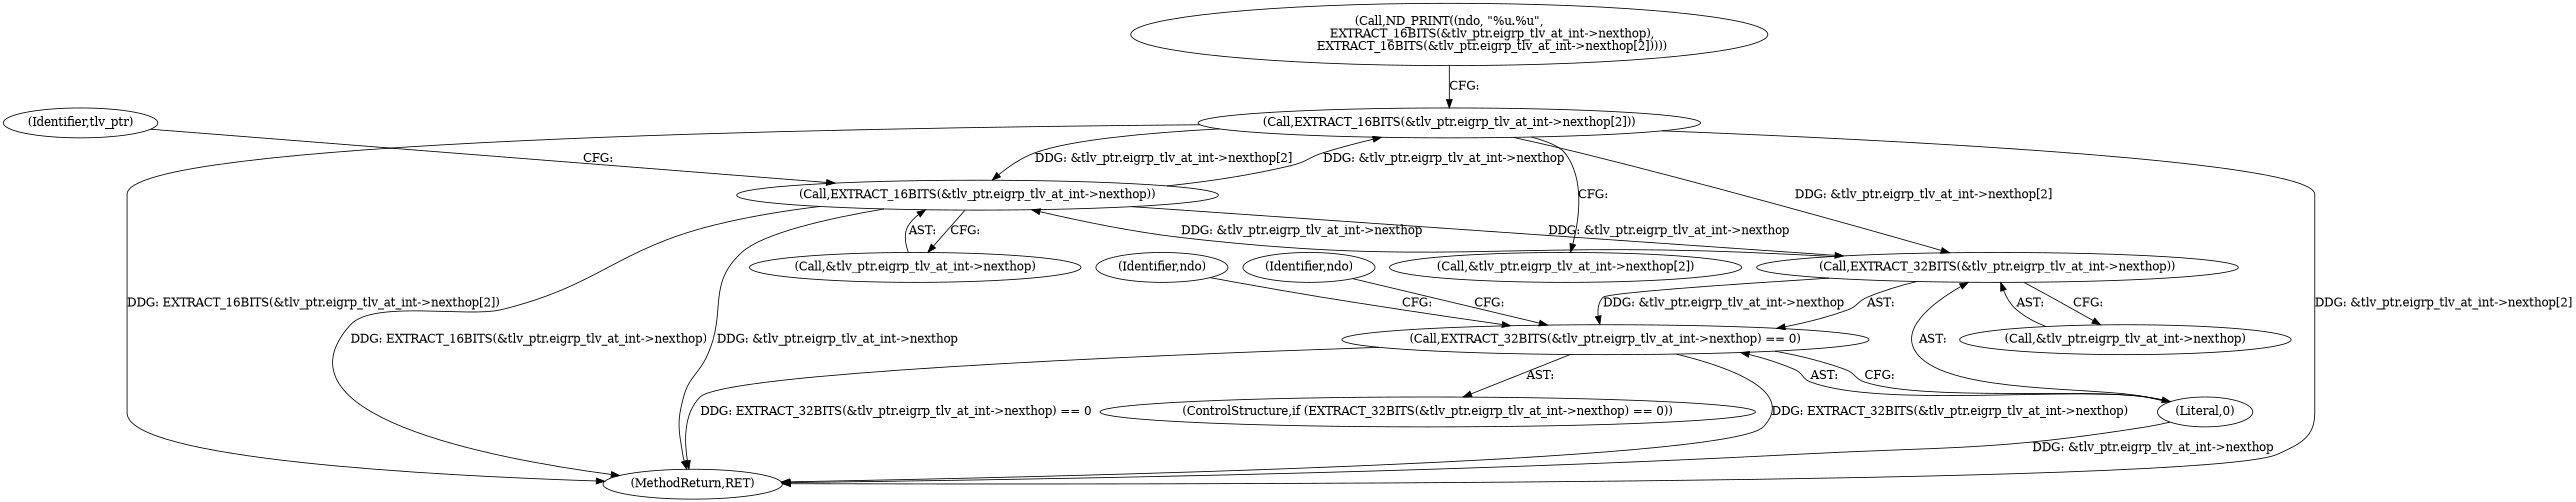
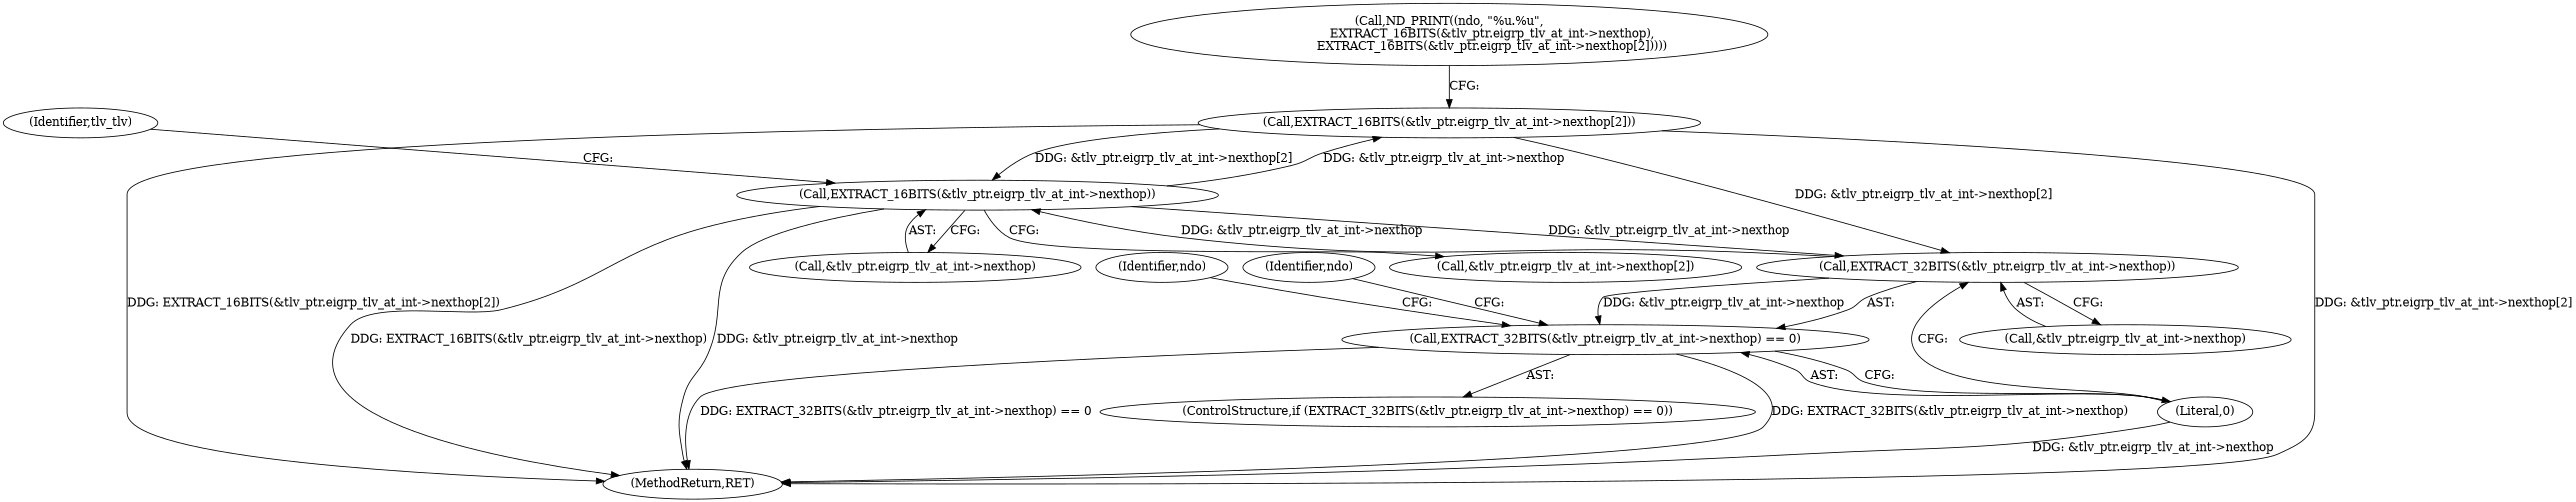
(81, 123) -> (81, 123)
(1576, 179) -> (1203, 251)
(1935, 340) -> (1935, 340)
